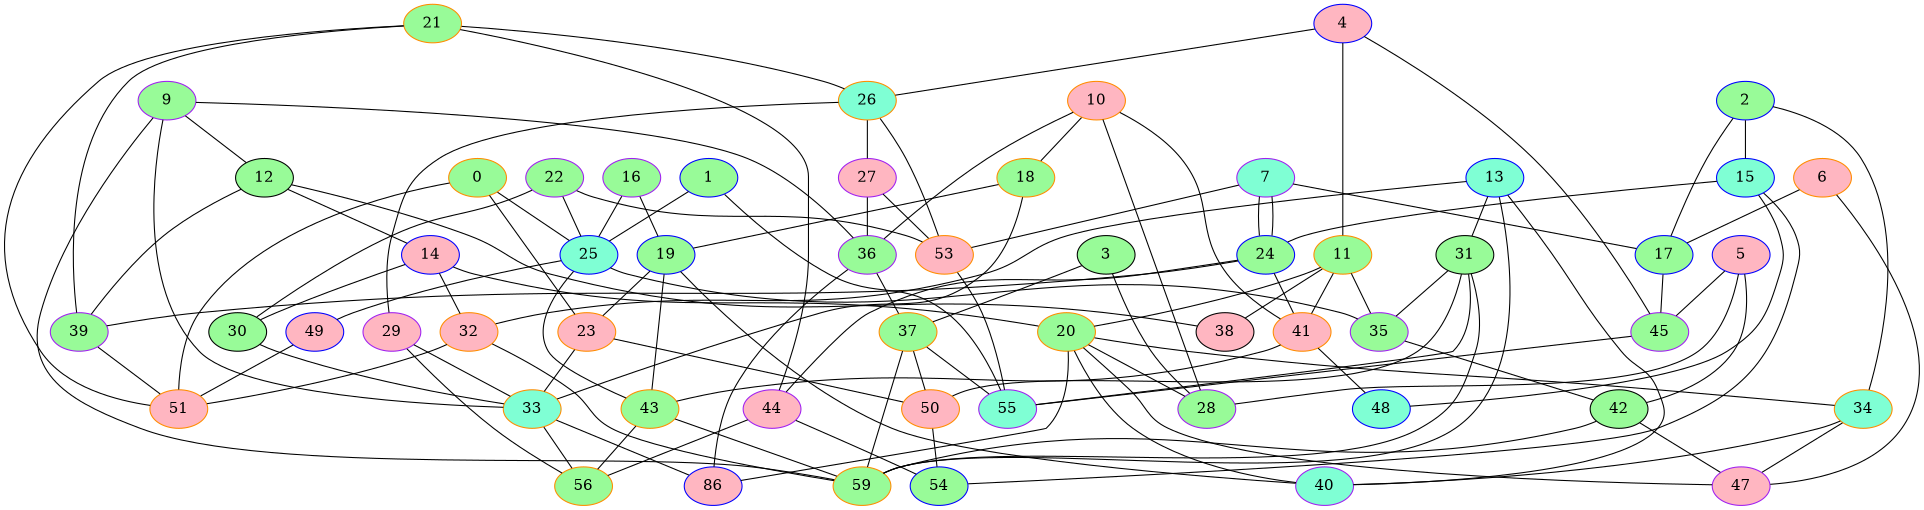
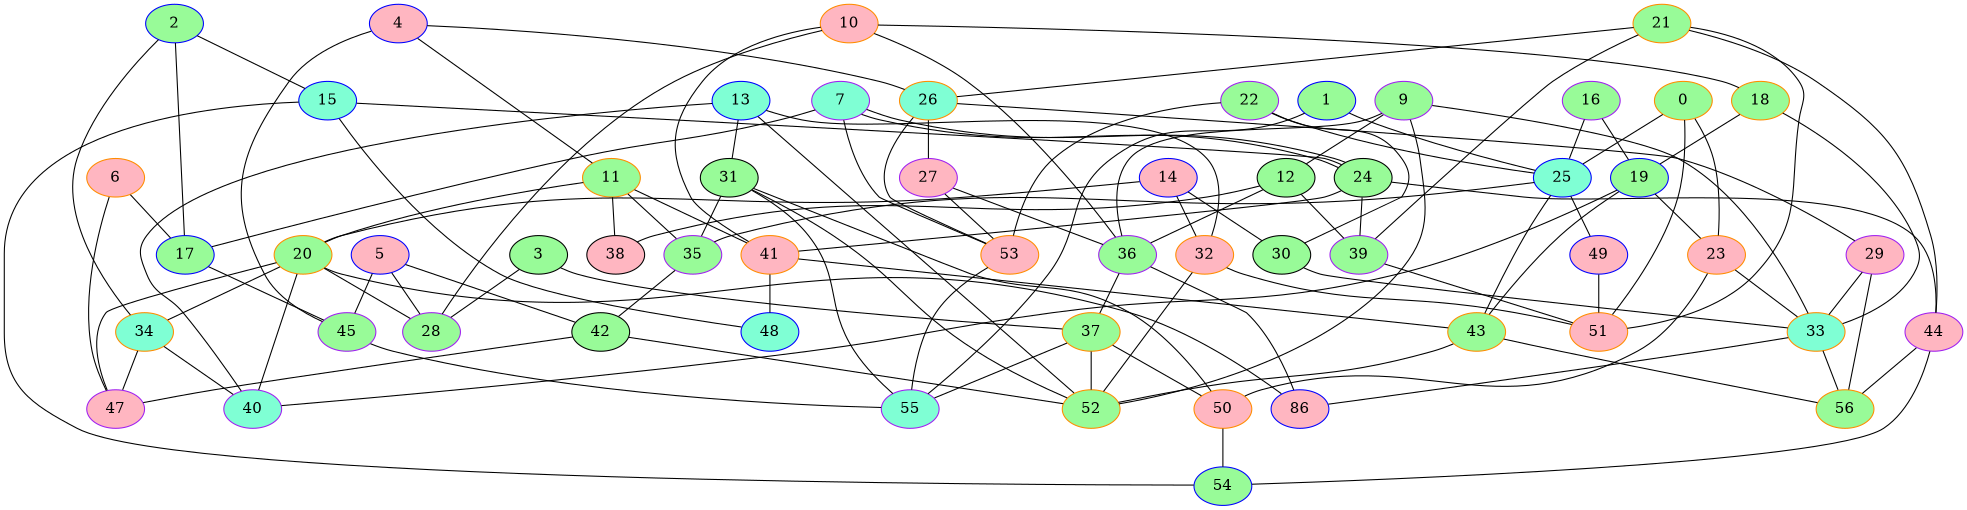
(351, 218) -> (1201, 219)
(1266, 255) -> (1363, 178)
(862, 486) -> (1091, 409)
